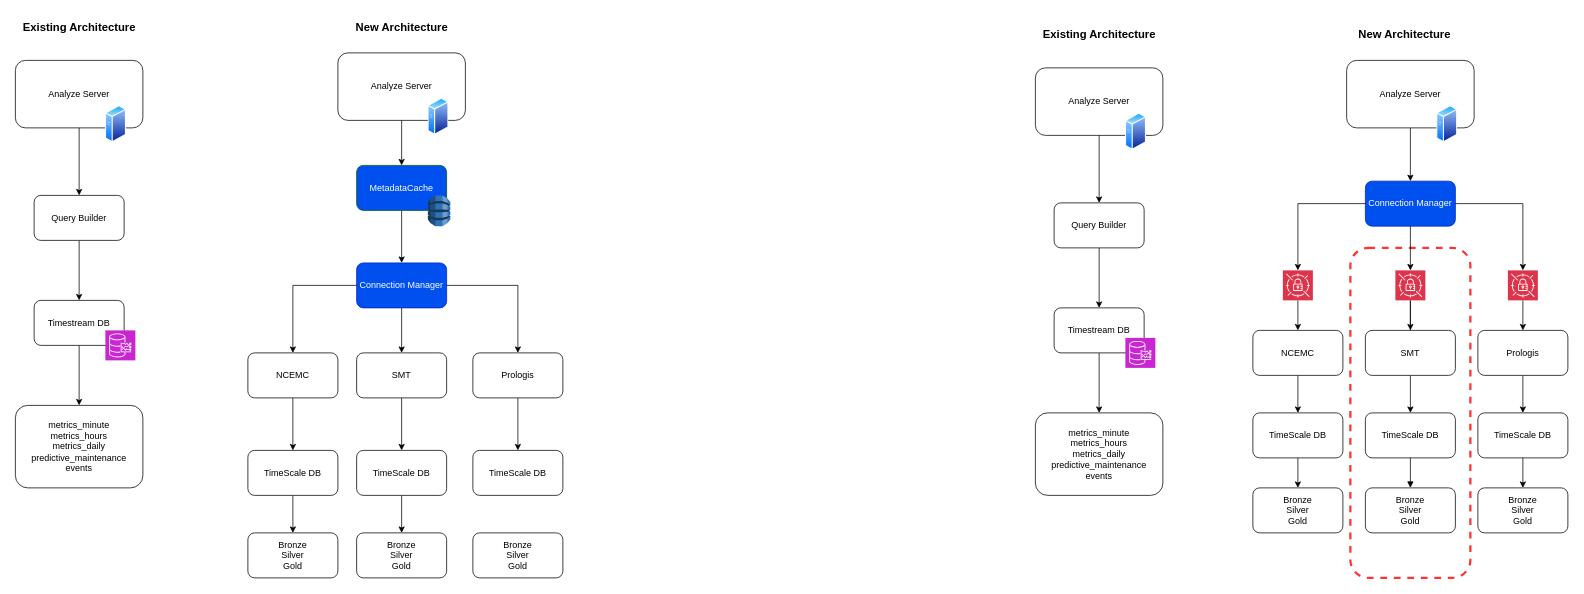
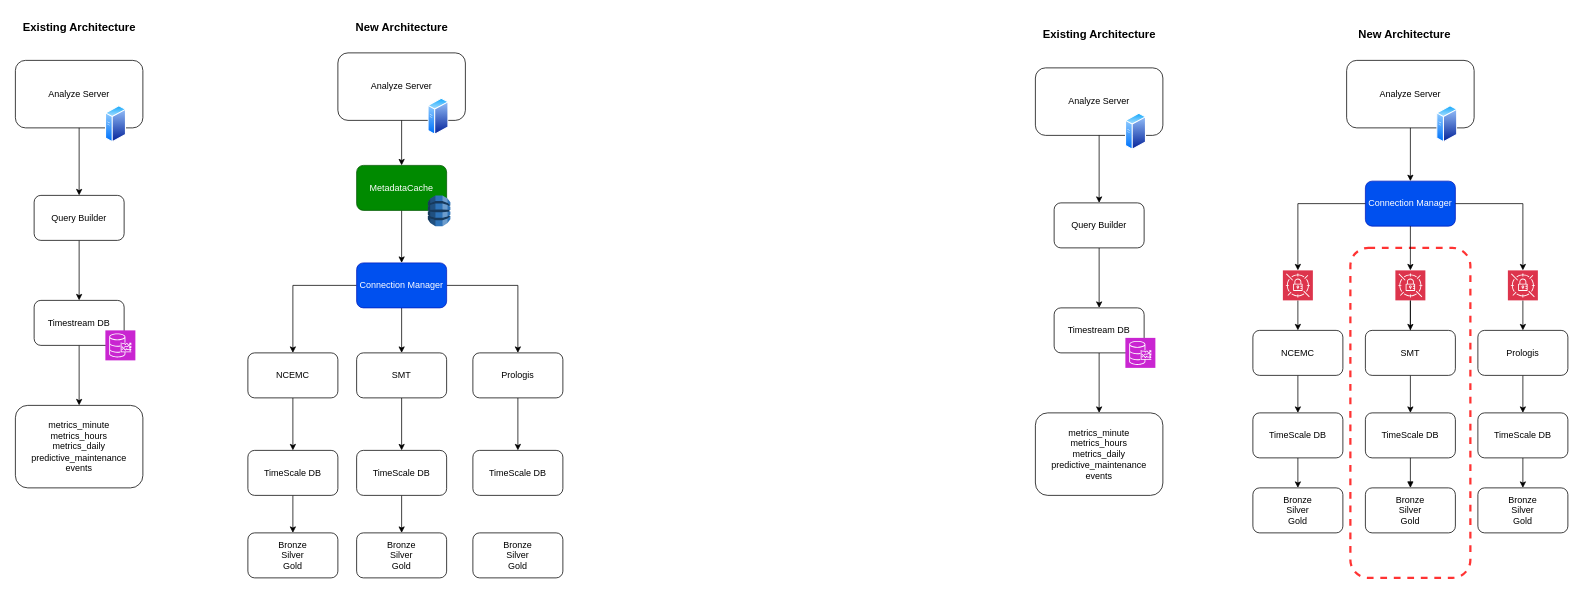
(402, 188) -> (402, 188)
